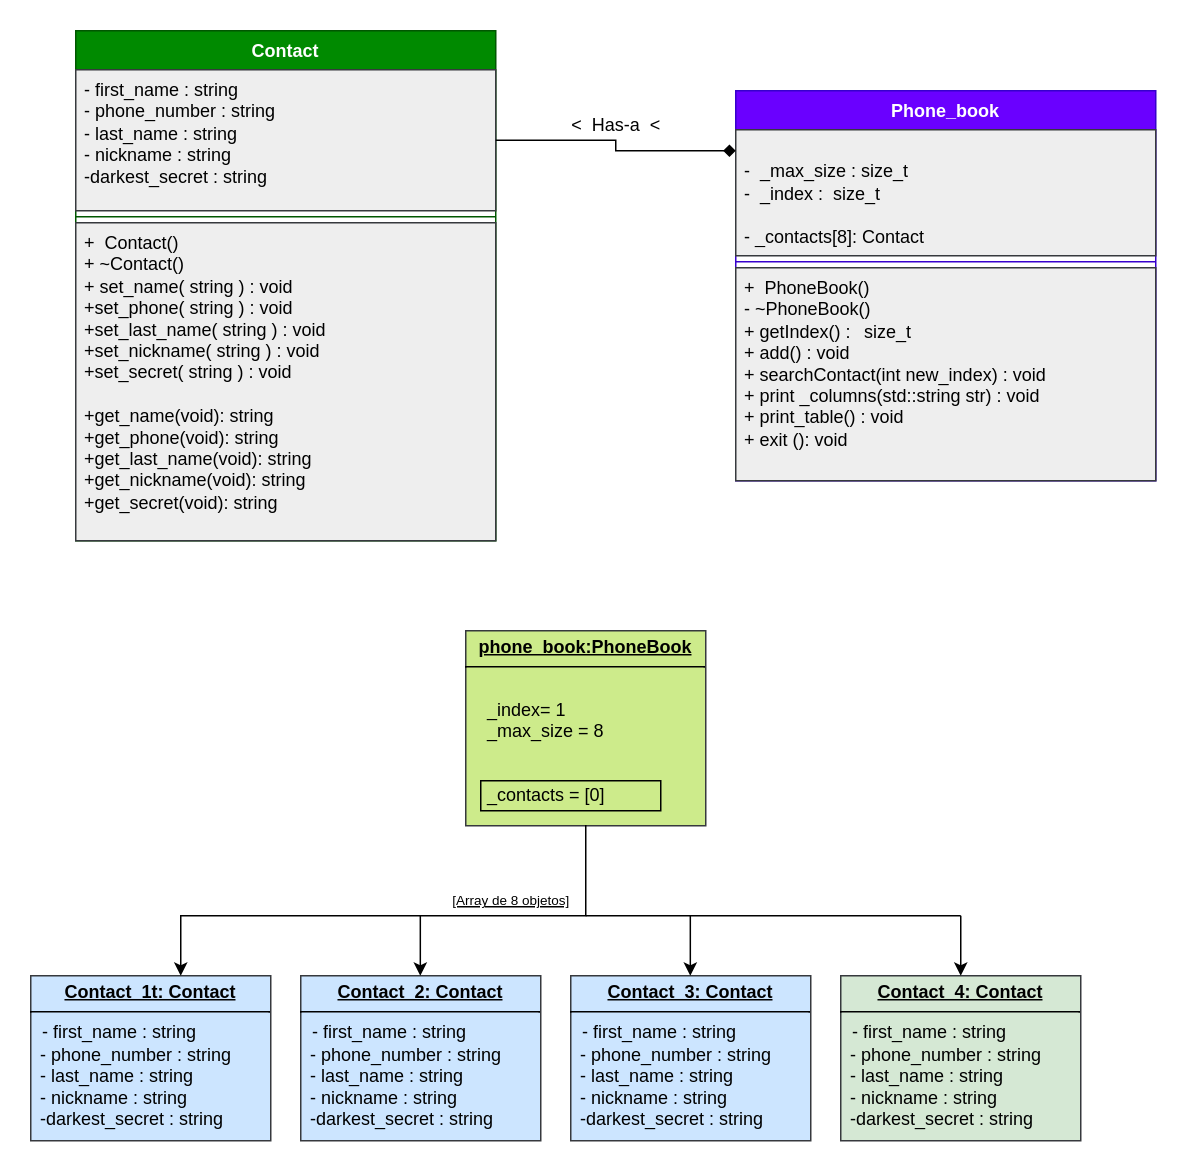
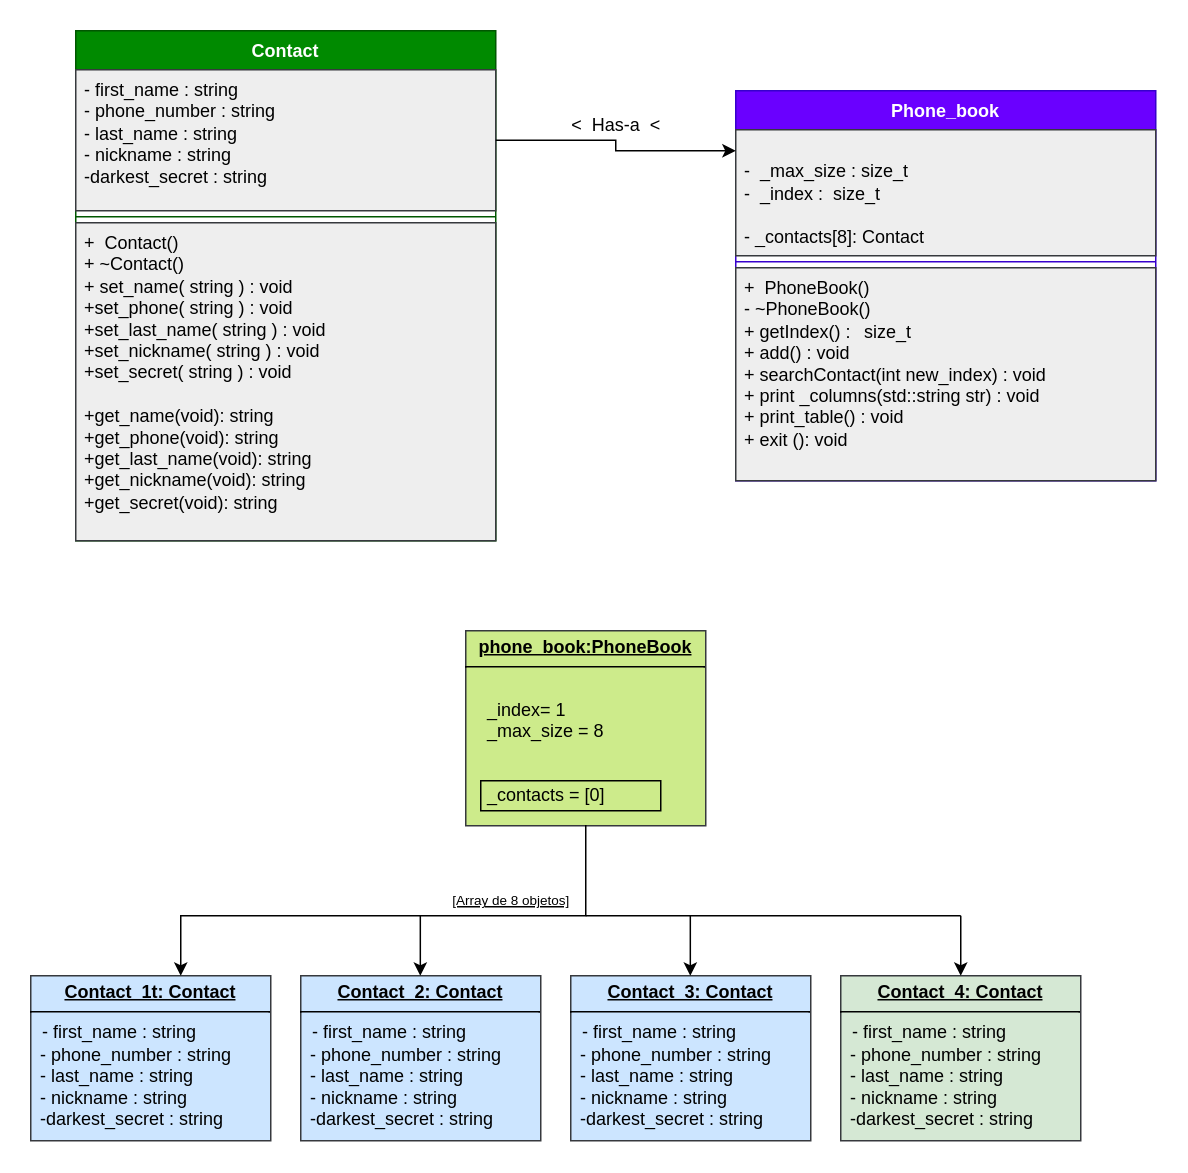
(723, 151) -> (724, 151)
